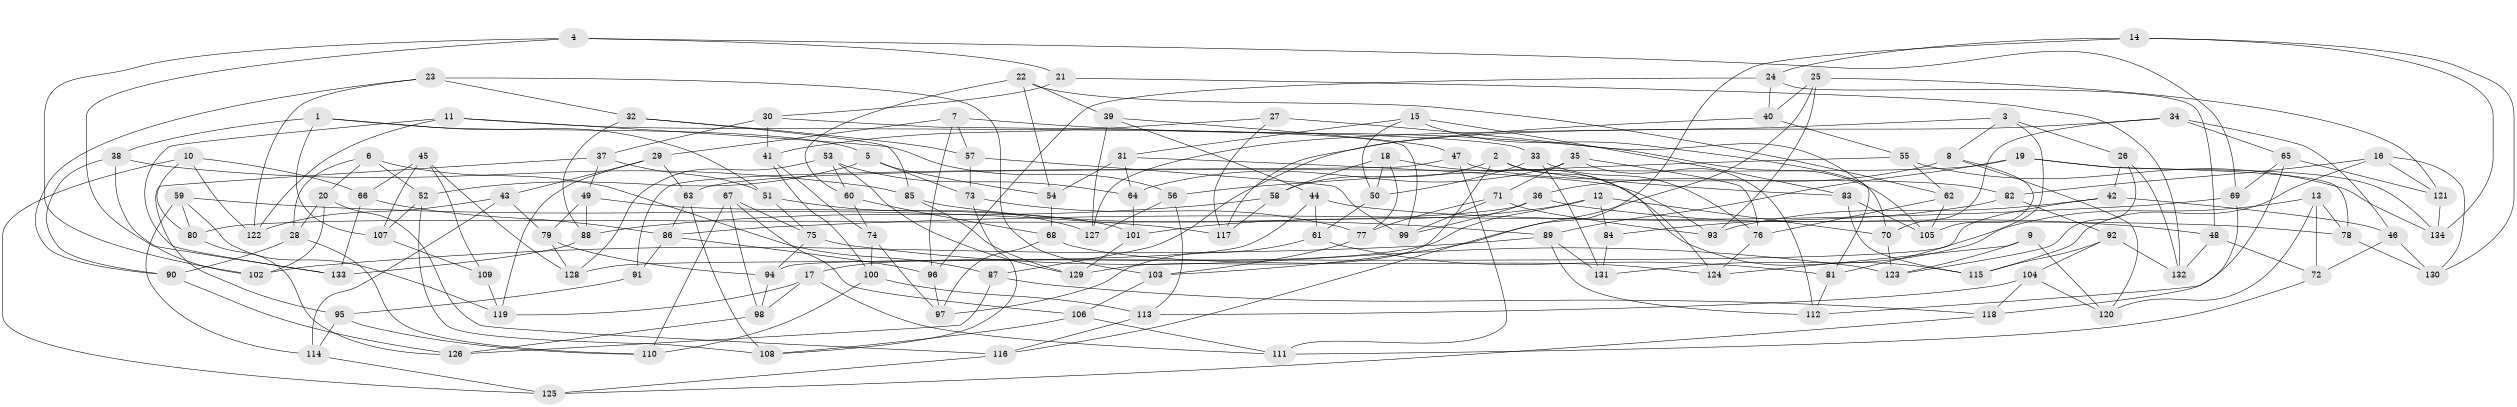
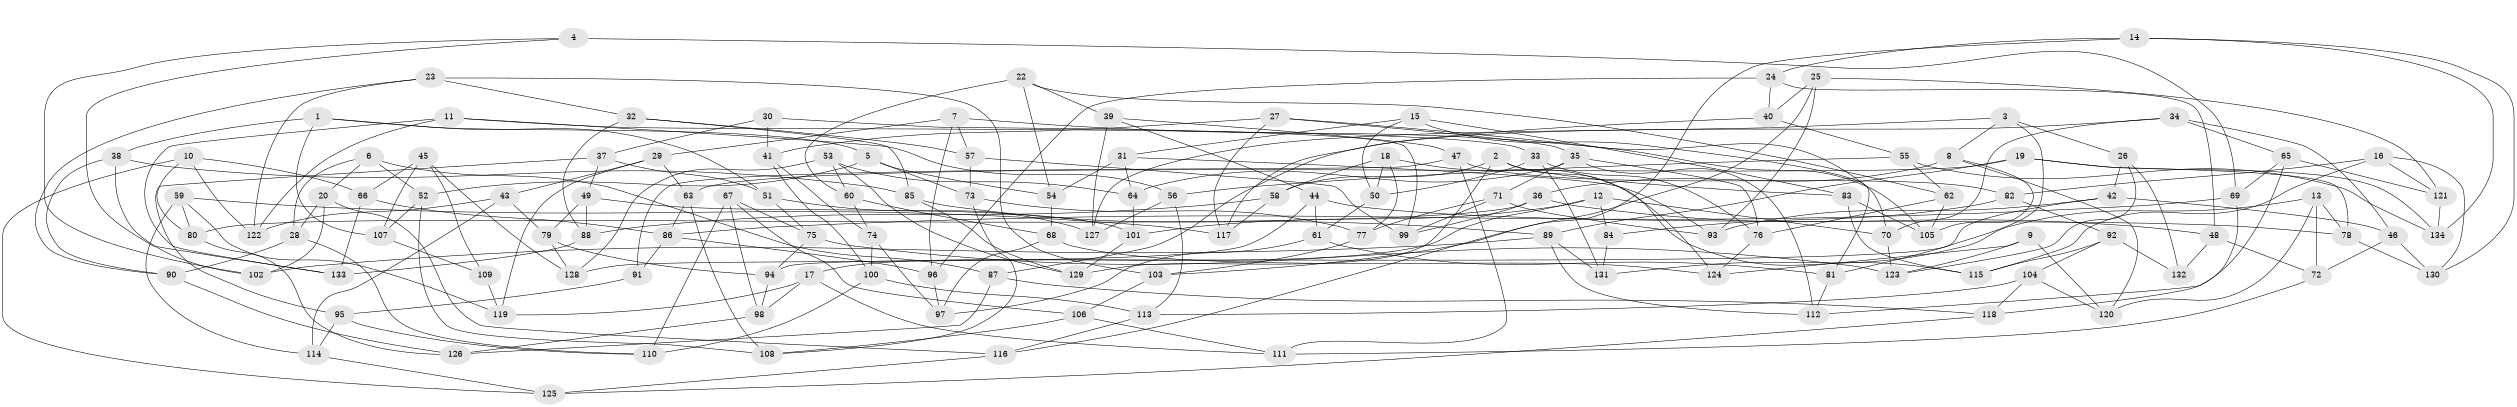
(1061, 78) -> none
none -> (1427, 131)
